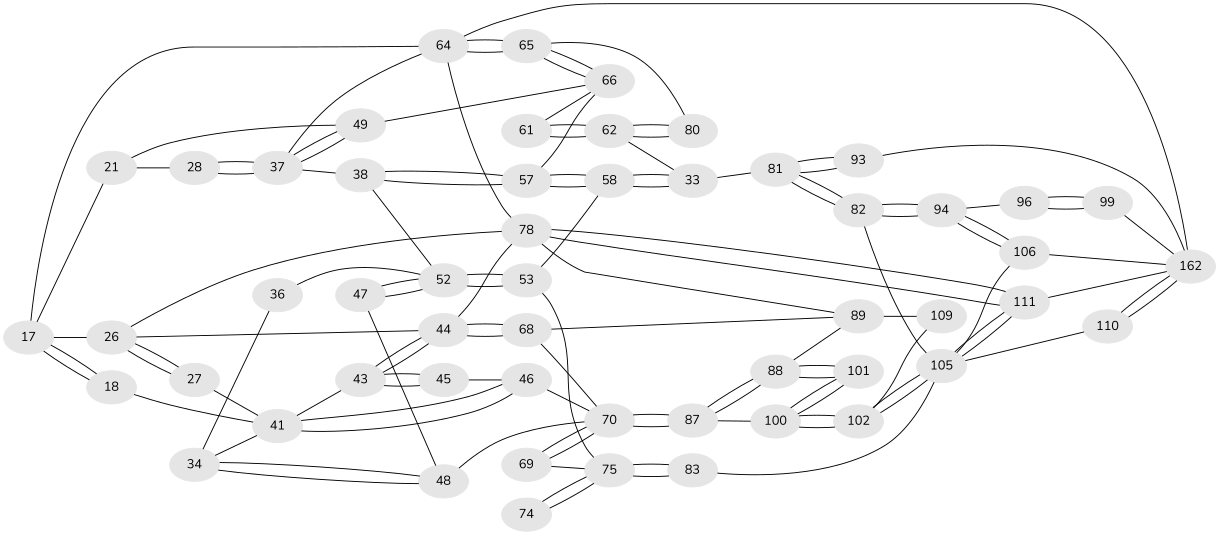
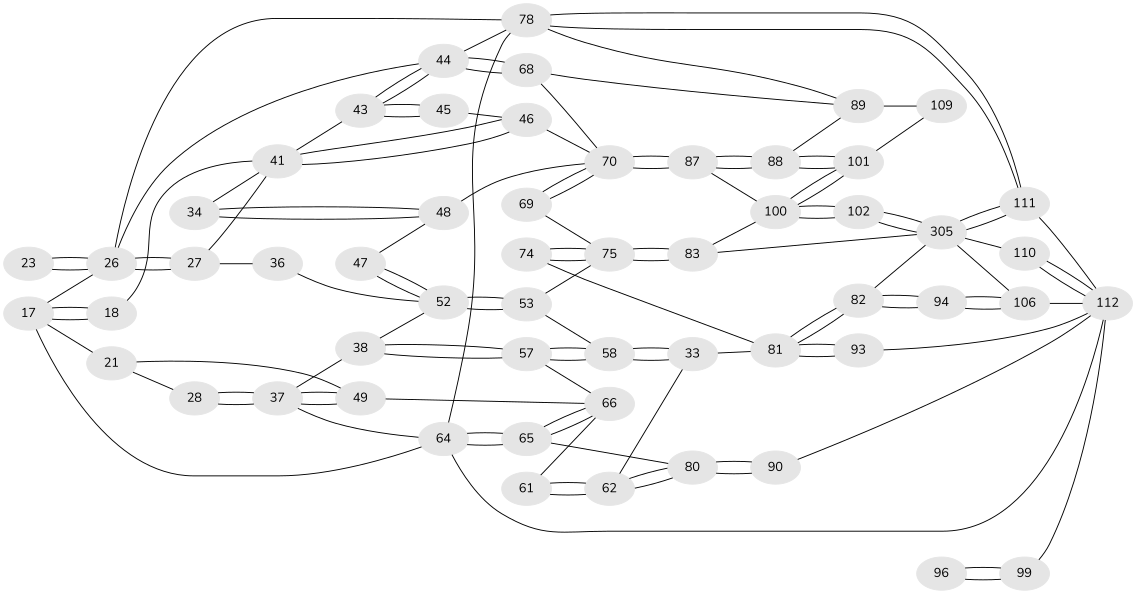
(983, 207) -> none
none -> (734, 233)
none -> (29, 264)
(1191, 267) -> (1108, 303)
none -> (650, 304)
(942, 366) -> (942, 232)
(900, 369) -> (900, 134)
(236, 380) -> (236, 264)
none -> (776, 468)
